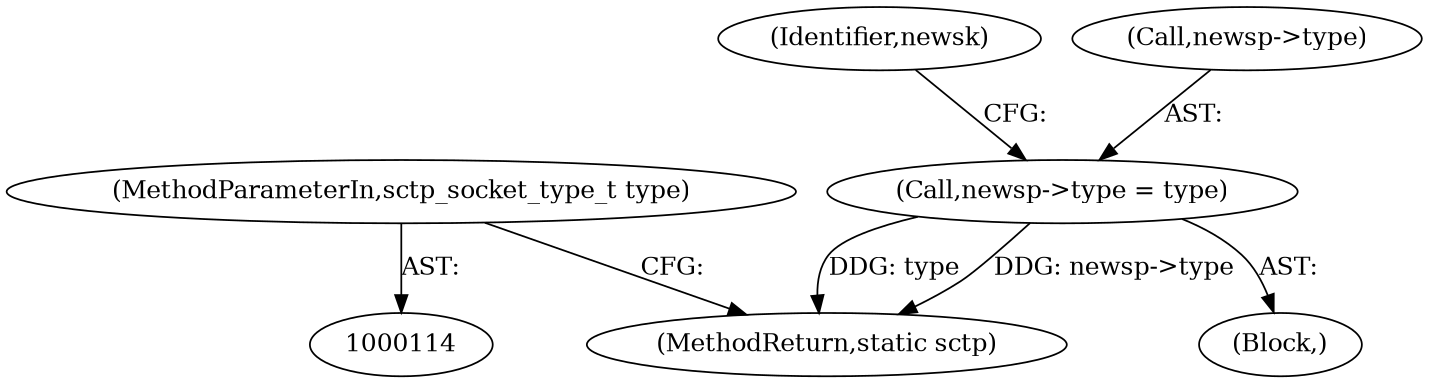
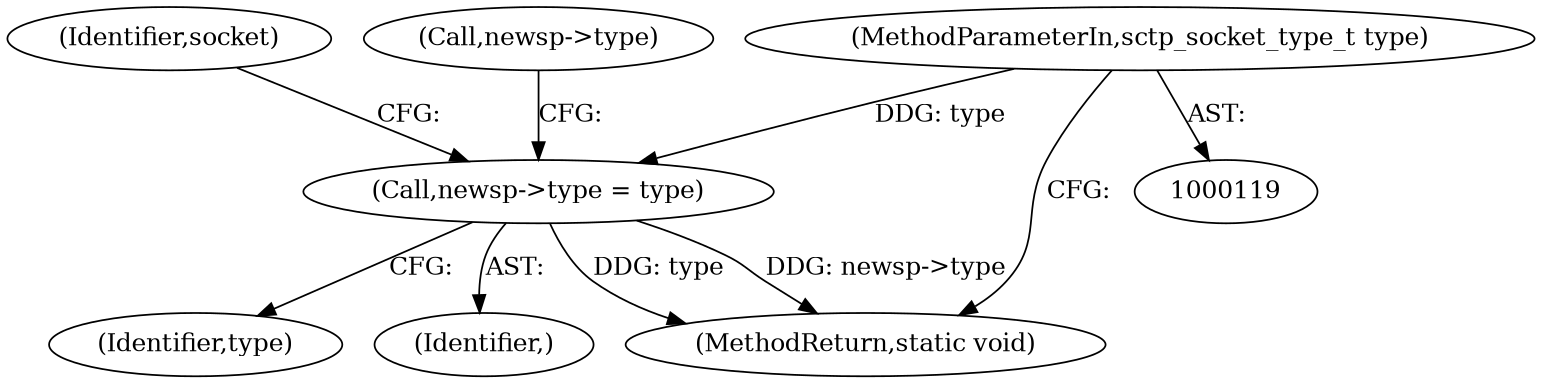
(880, 39) -> (169, 39)
none -> (835, 112)
(1198, 115) -> (575, 115)
none -> (196, 345)
(401, 345) -> (1226, 192)
(827, 345) -> (866, 345)
(1280, 345) -> (484, 345)
